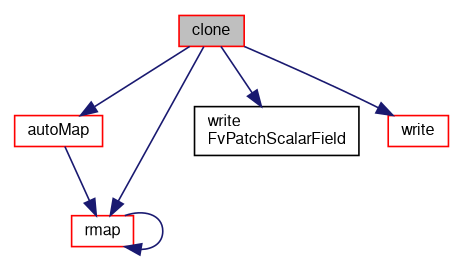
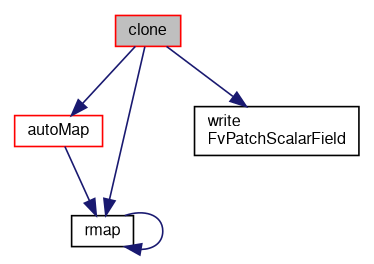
(418, 131) -> none
(103, 231) -> (103, 231)
